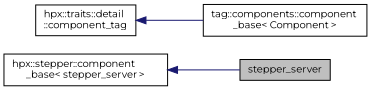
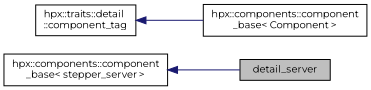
(285, 20) -> (285, 20)
(86, 70) -> (86, 70)
(285, 70) -> (285, 70)
